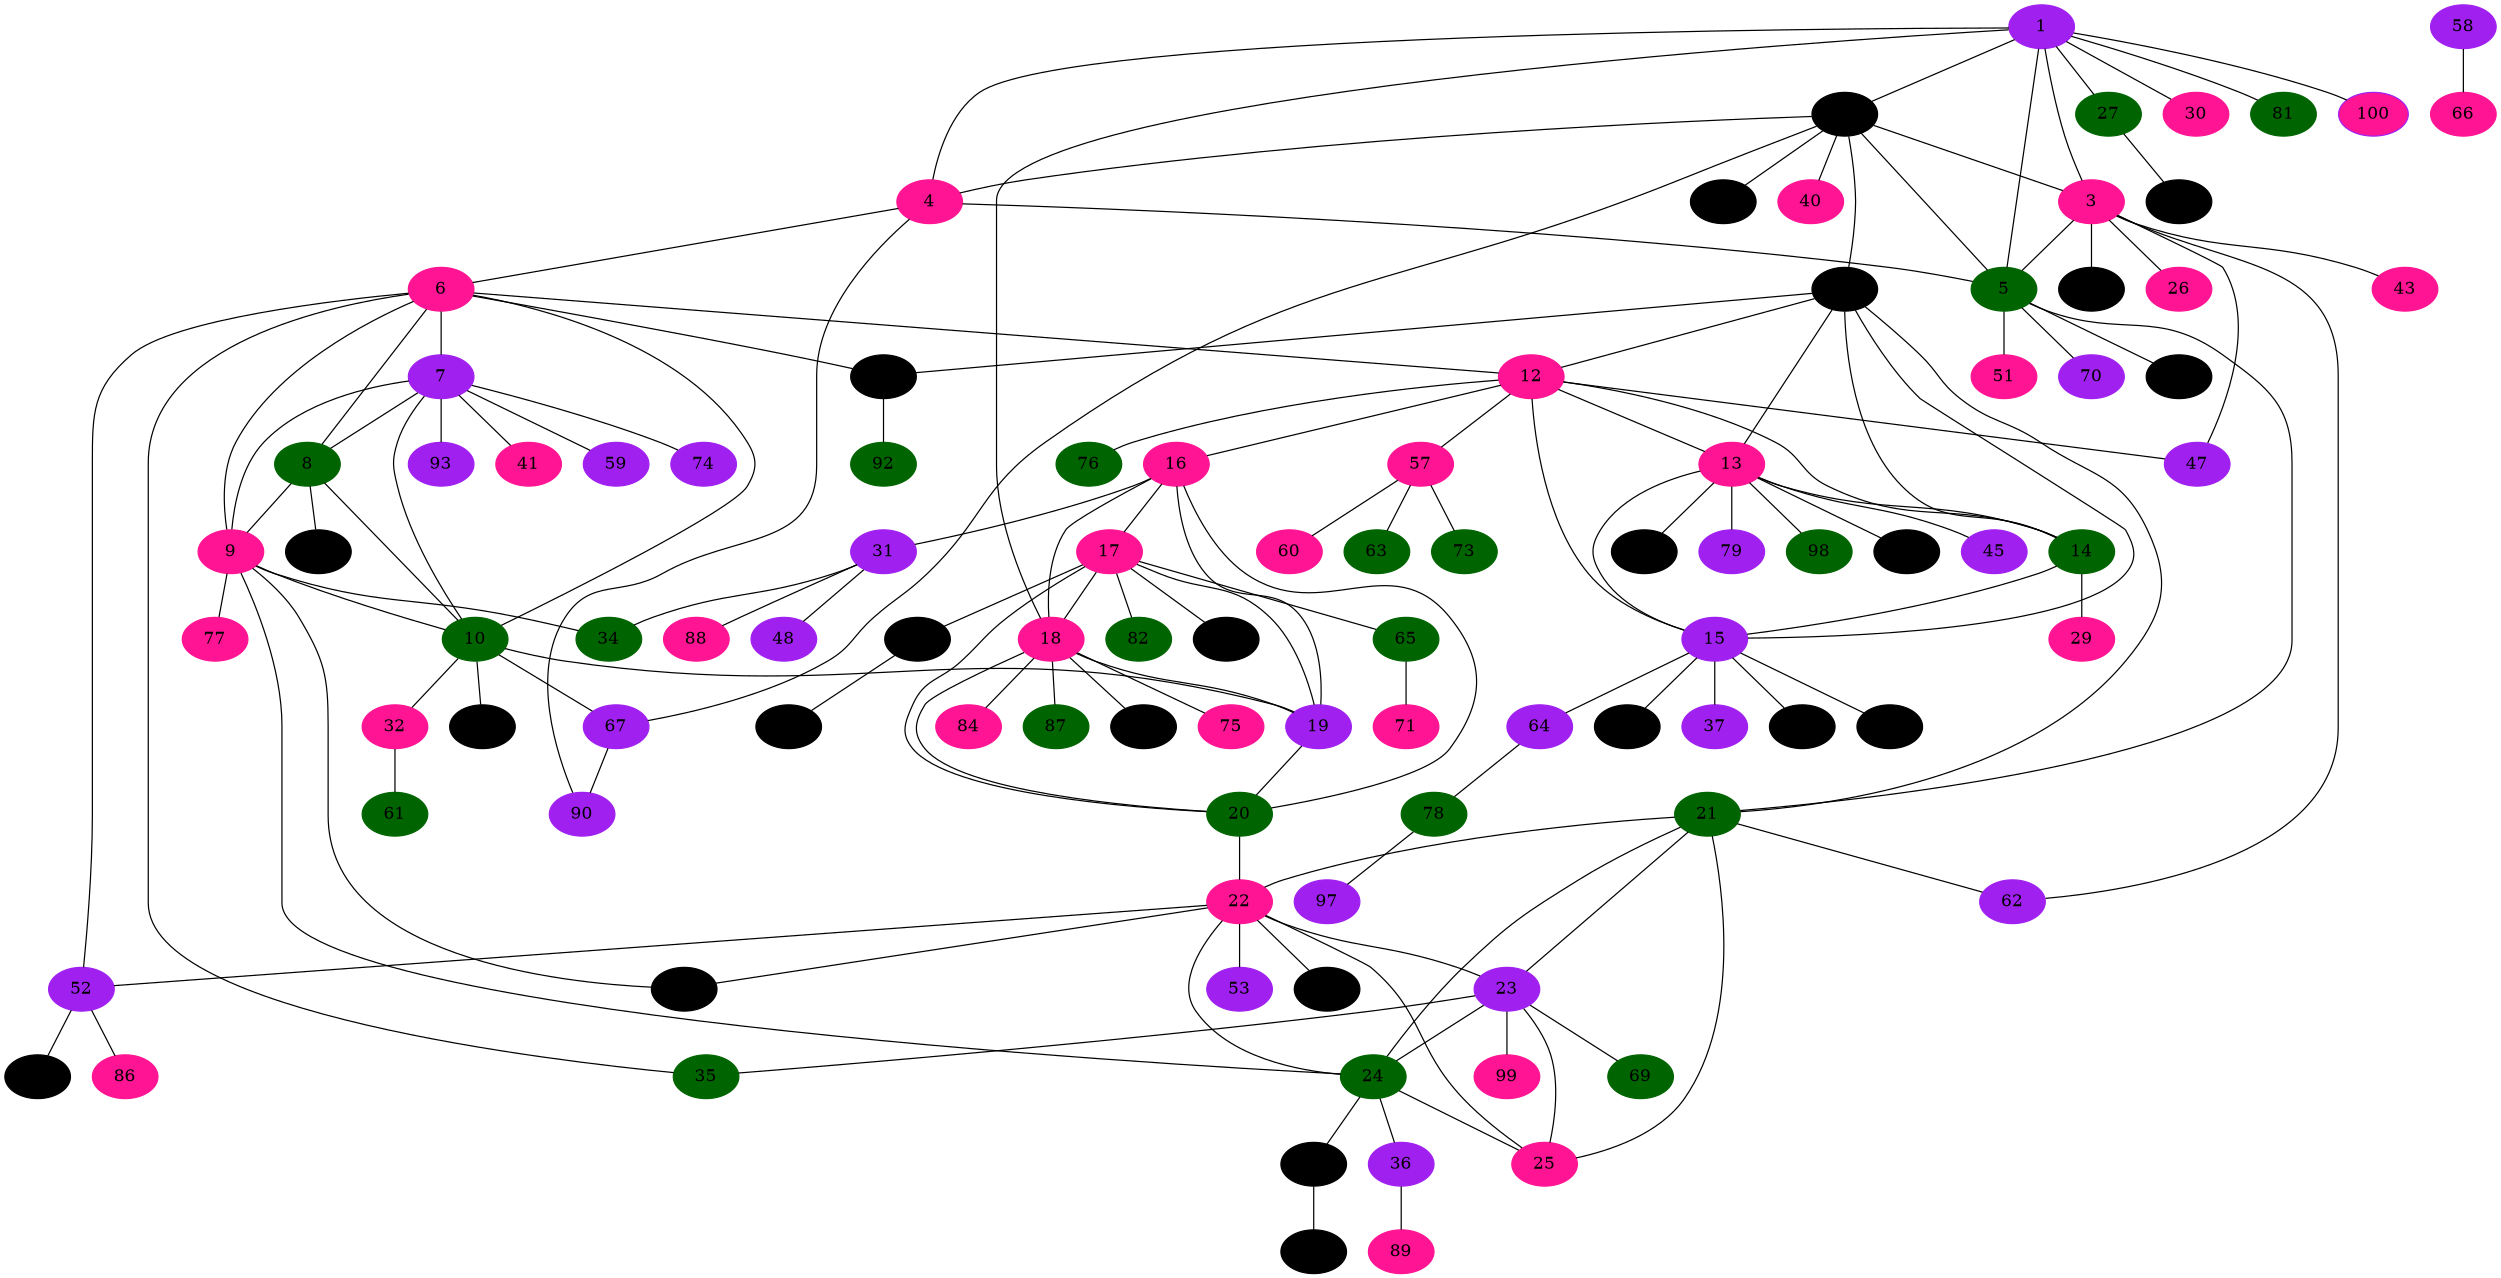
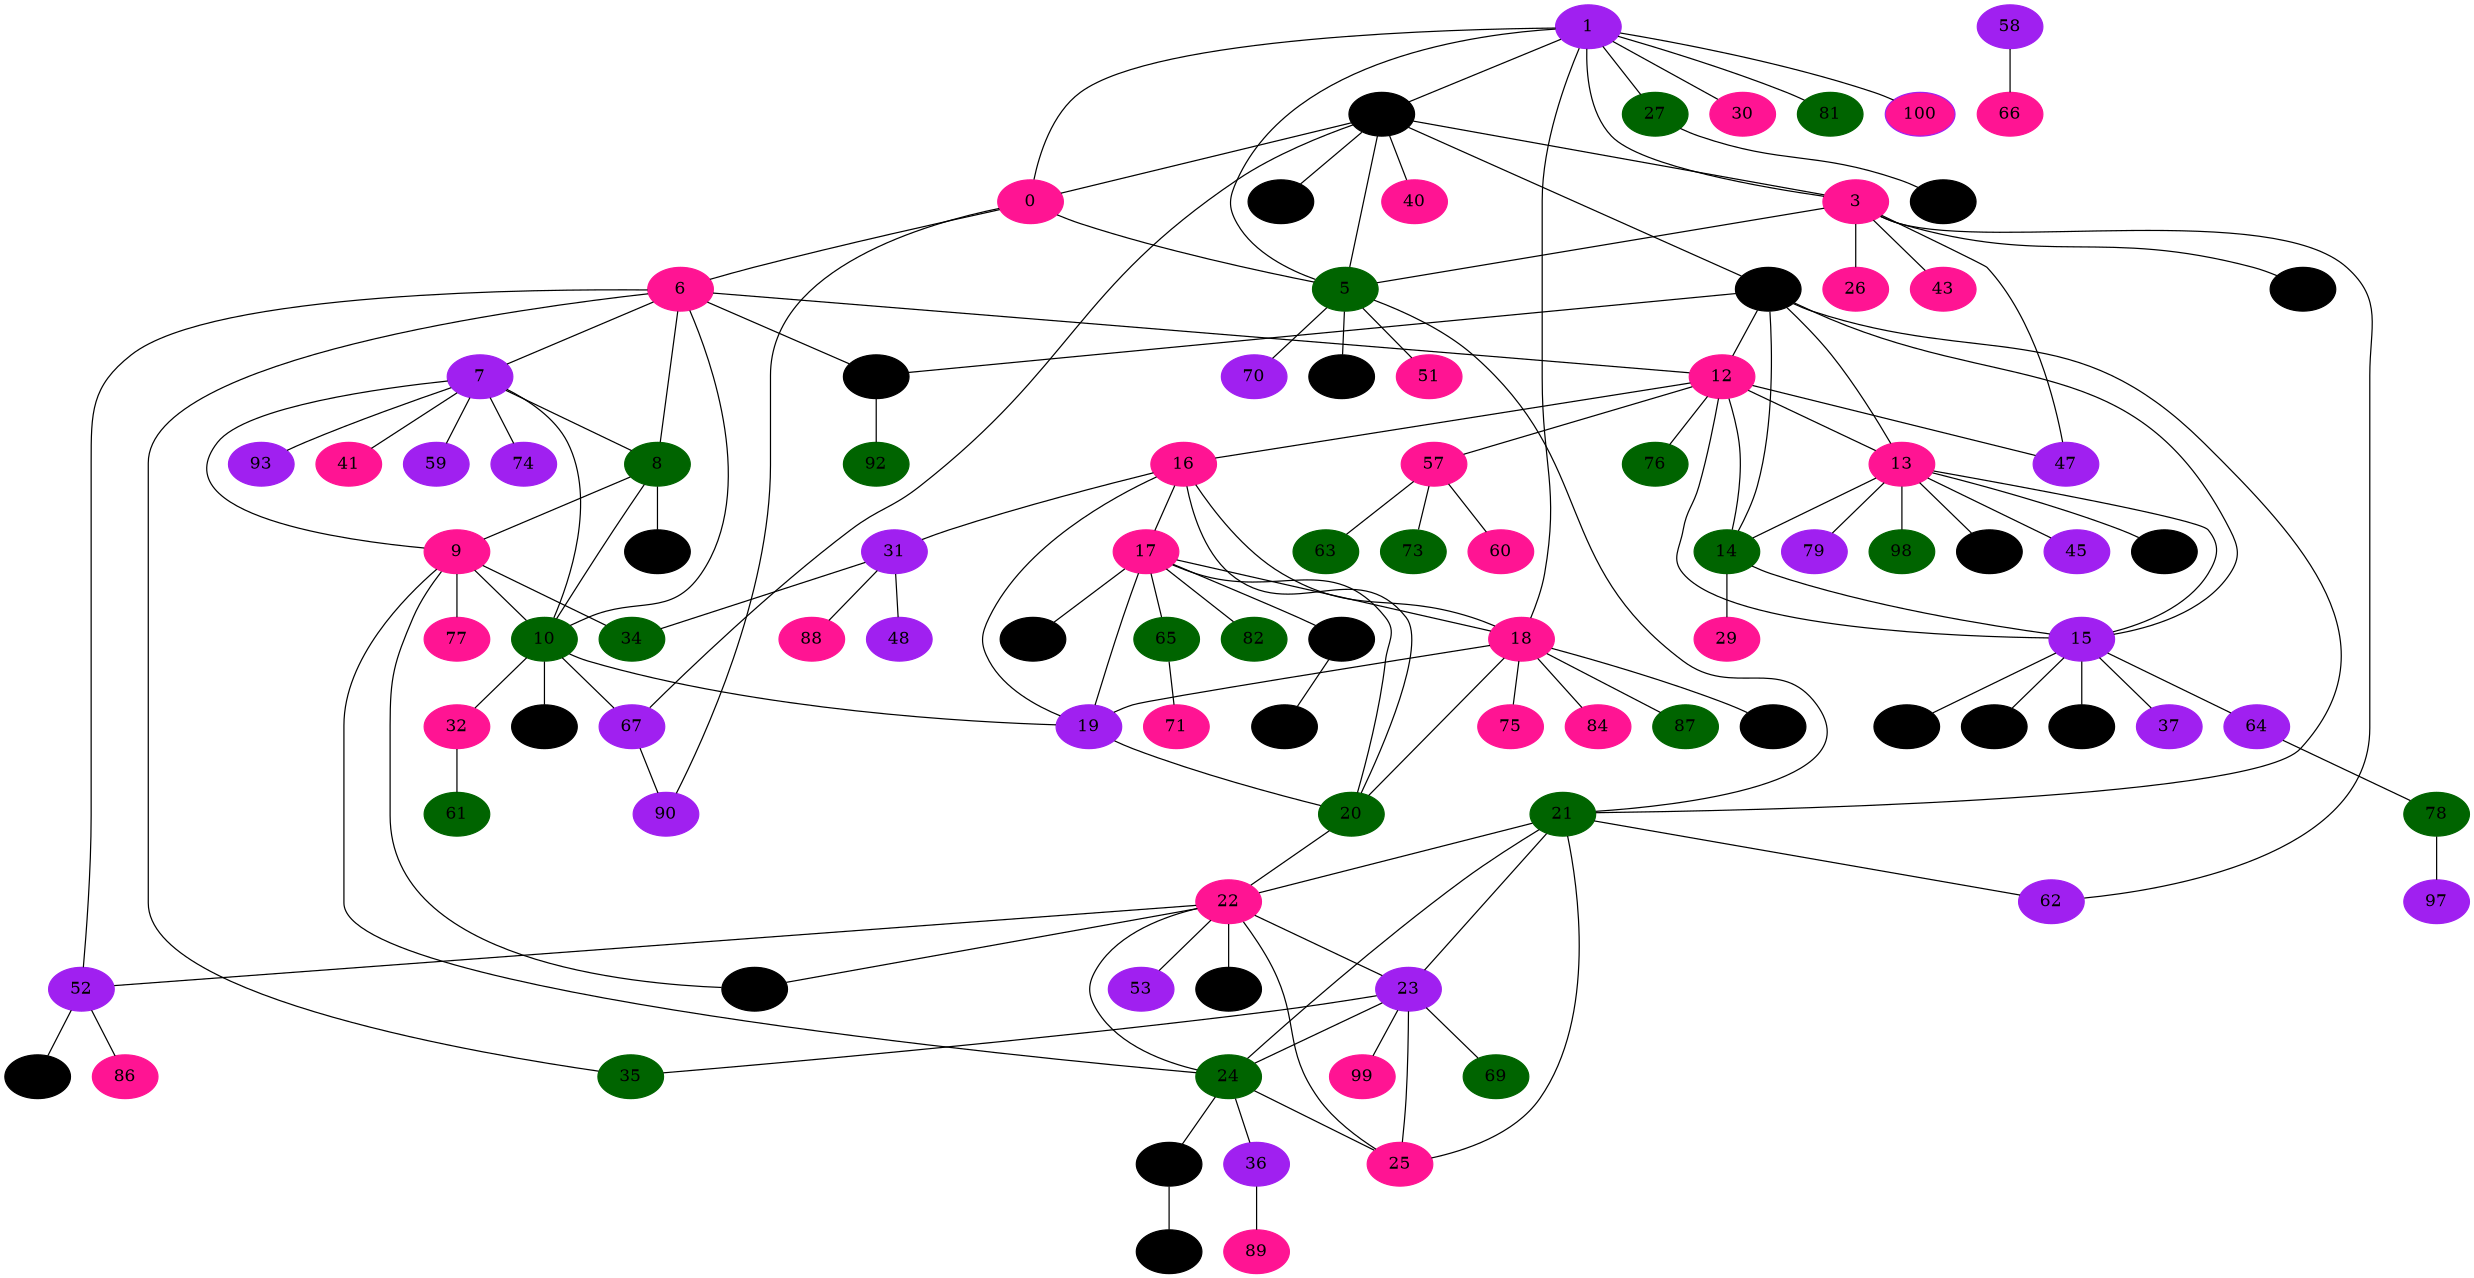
(930, 202) -> (1031, 202)
(279, 387) -> none
